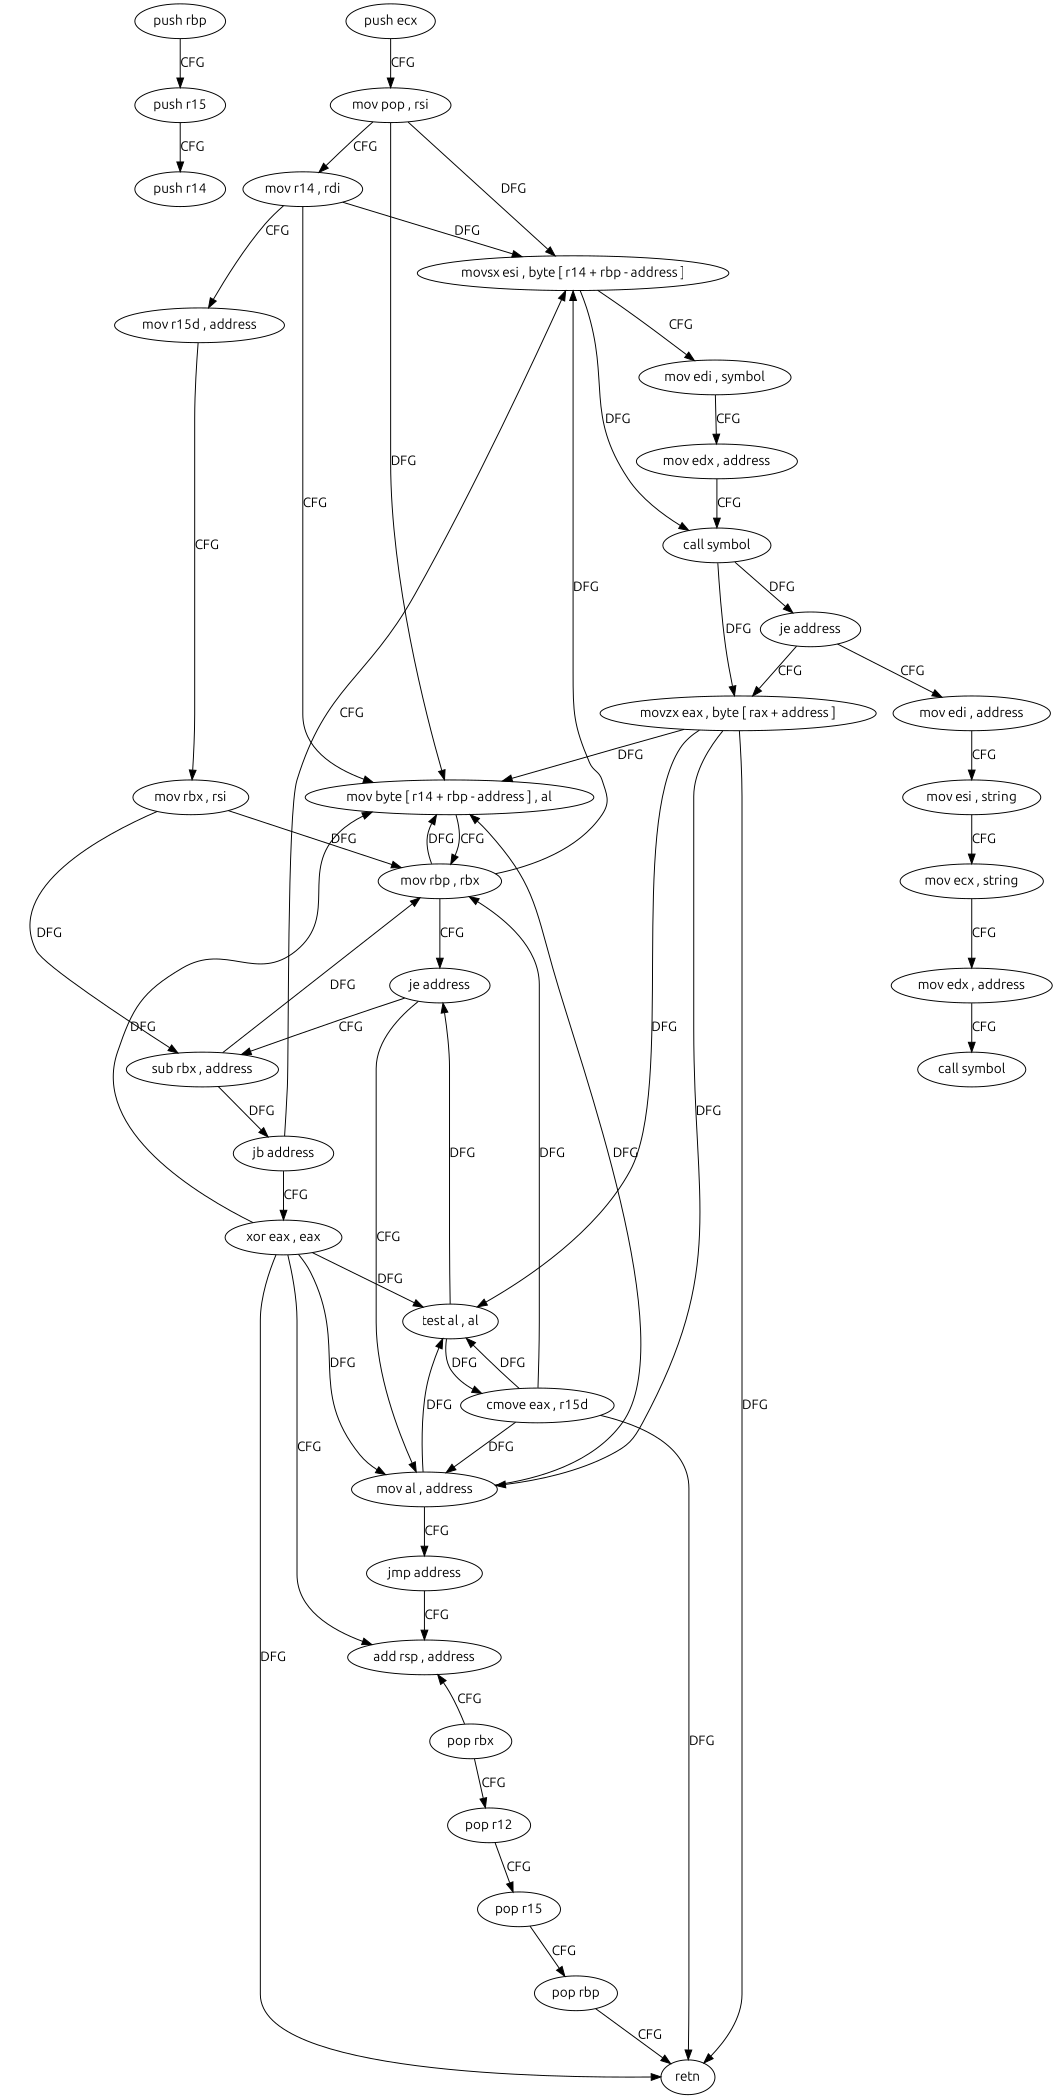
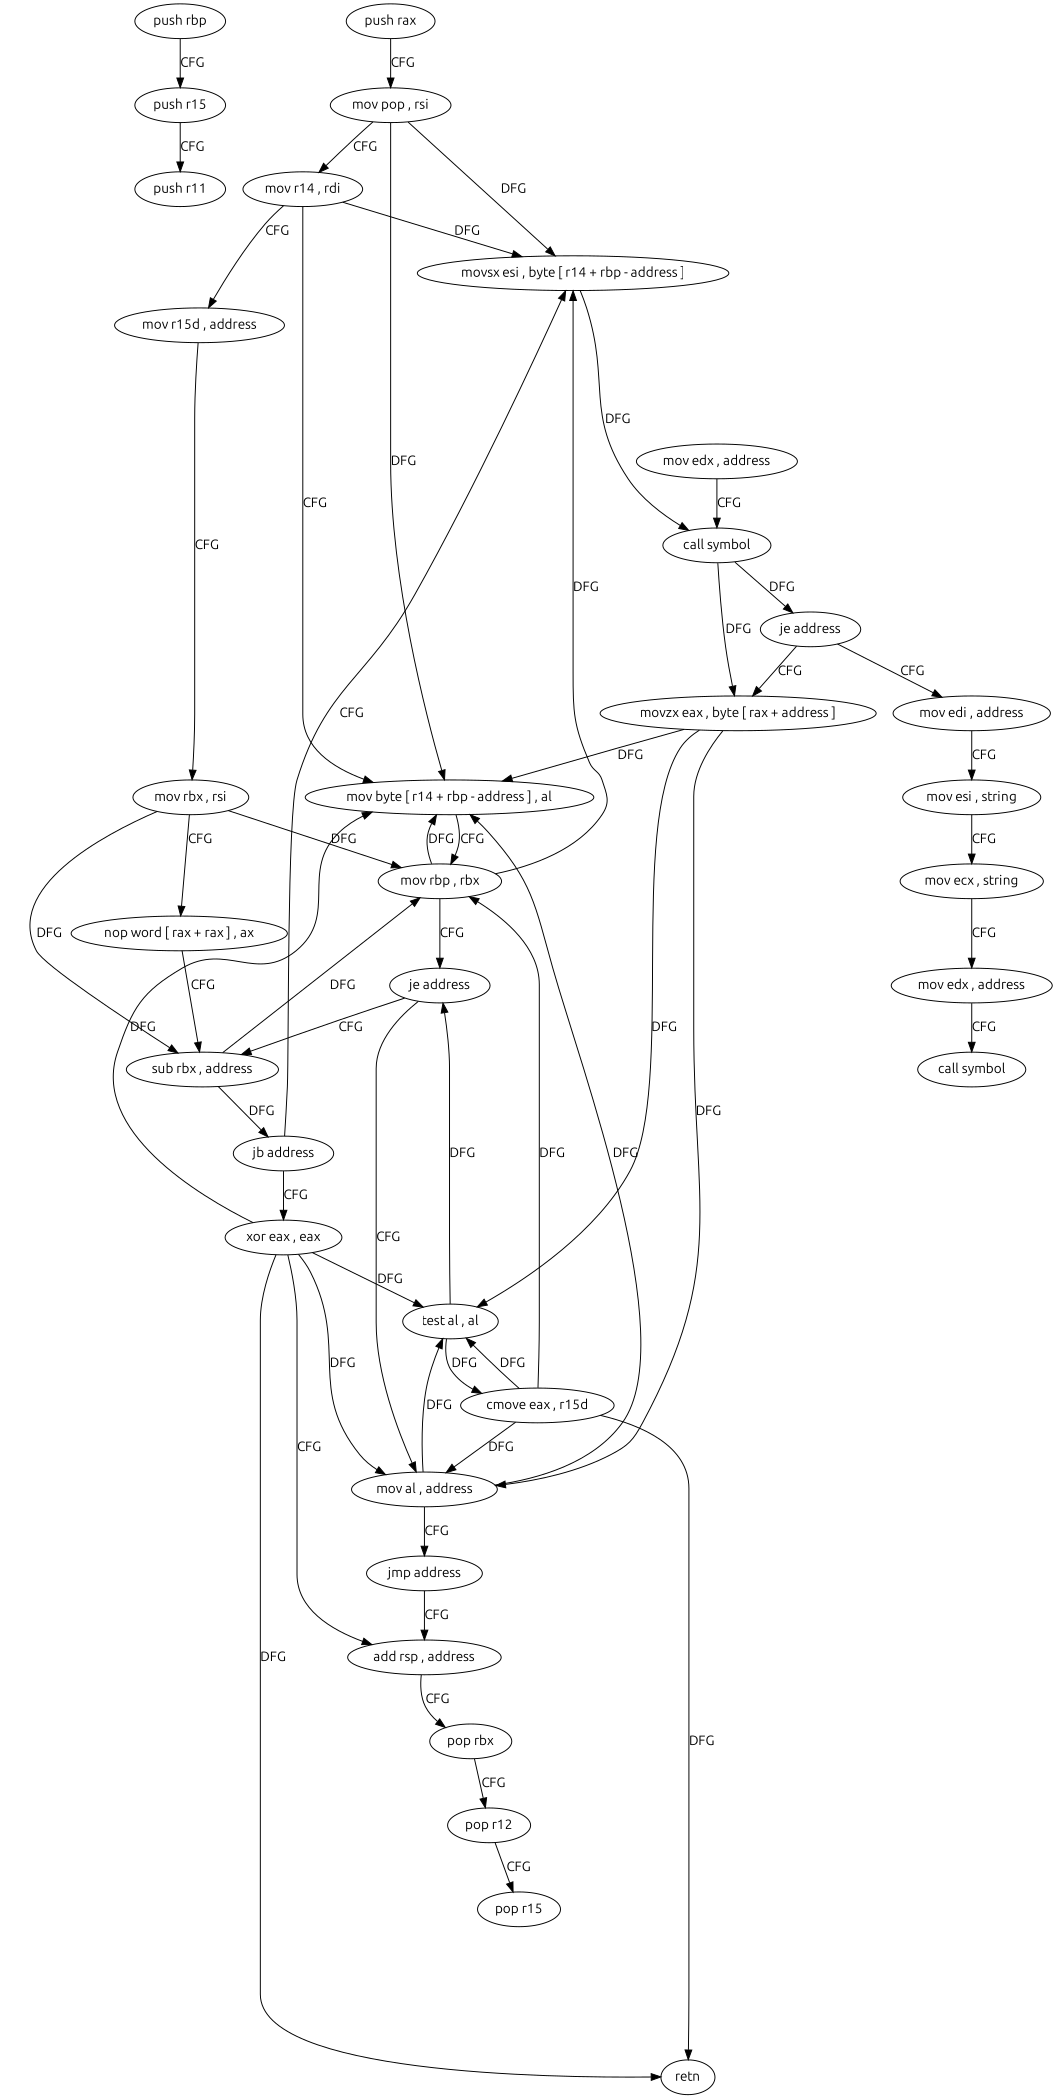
(391, 21) -> (391, 21)
(180, 189) -> (180, 189)
(715, 377) -> none
none -> (179, 933)
(742, 1398) -> none
(455, 1703) -> (423, 1700)
(576, 1993) -> none
